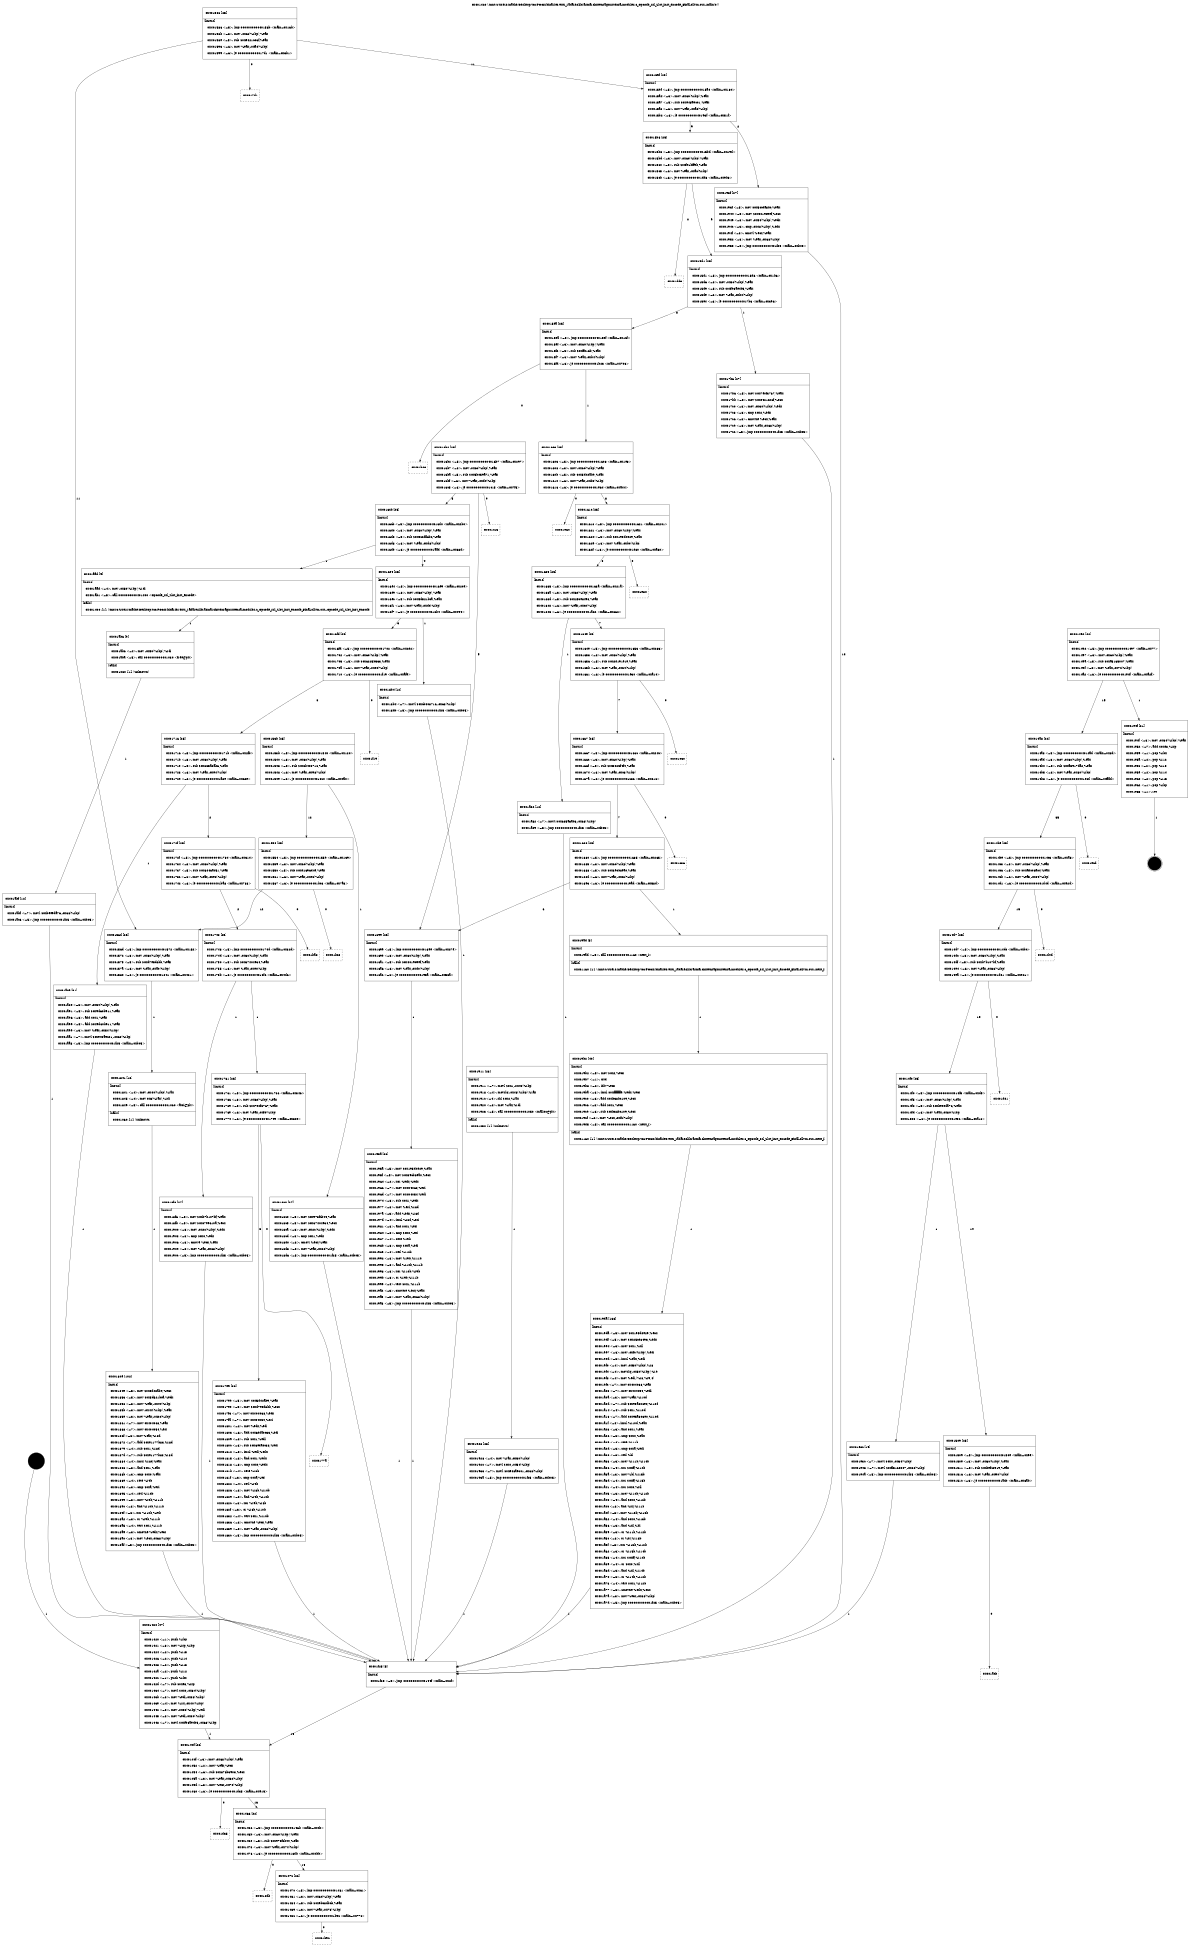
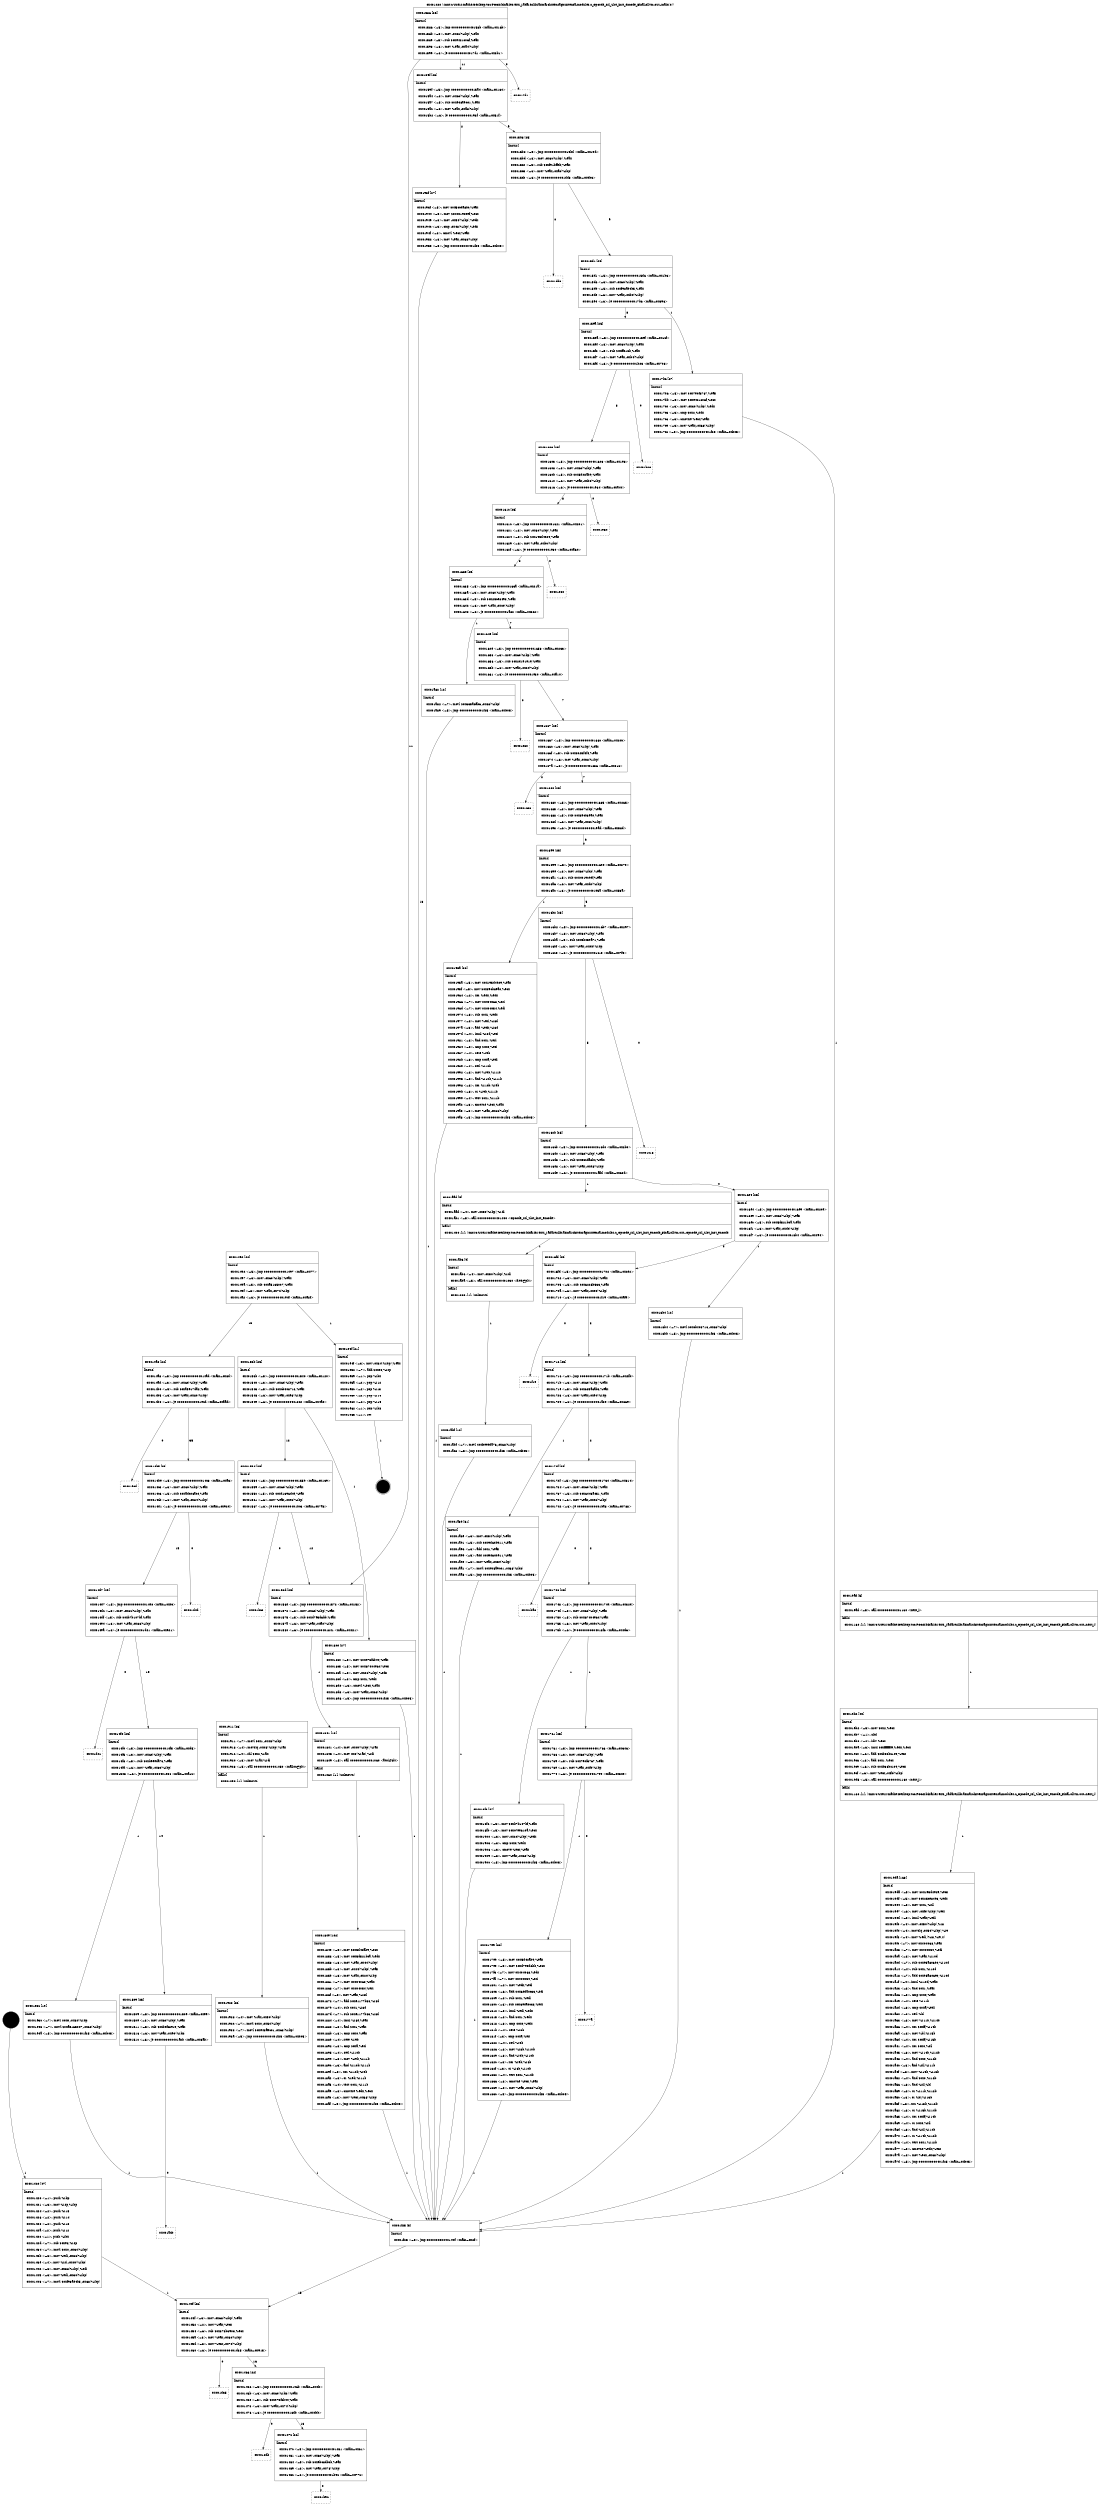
(587, 406) -> (616, 406)
(472, 714) -> (585, 901)
(659, 911) -> none
(260, 1229) -> (579, 1836)
